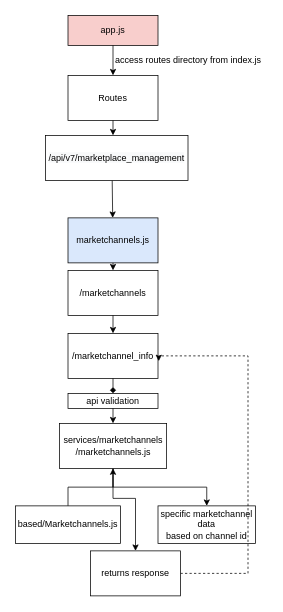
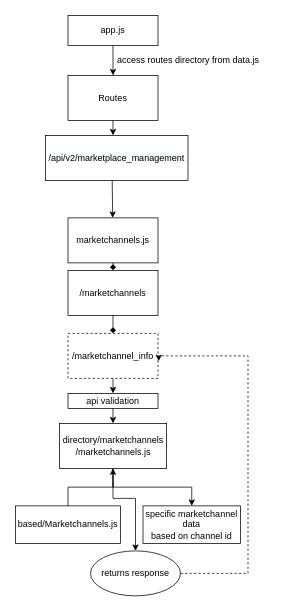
(113, 30) -> (113, 30)
(188, 60) -> (188, 60)
(117, 158) -> (117, 158)
(113, 240) -> (113, 240)
(113, 264) -> (113, 263)
(113, 327) -> (113, 326)
(113, 356) -> (113, 356)
(113, 380) -> (113, 385)
(113, 446) -> (113, 446)
(207, 525) -> (192, 525)
(135, 573) -> (135, 573)
